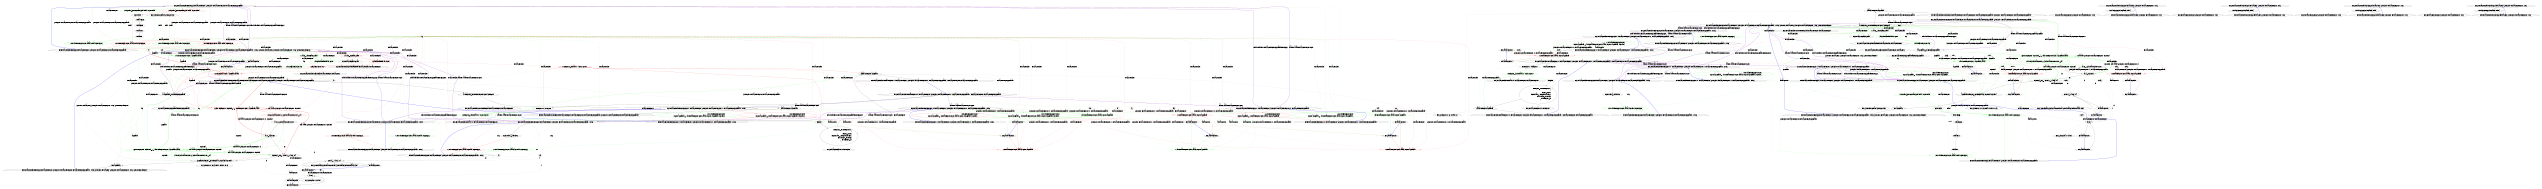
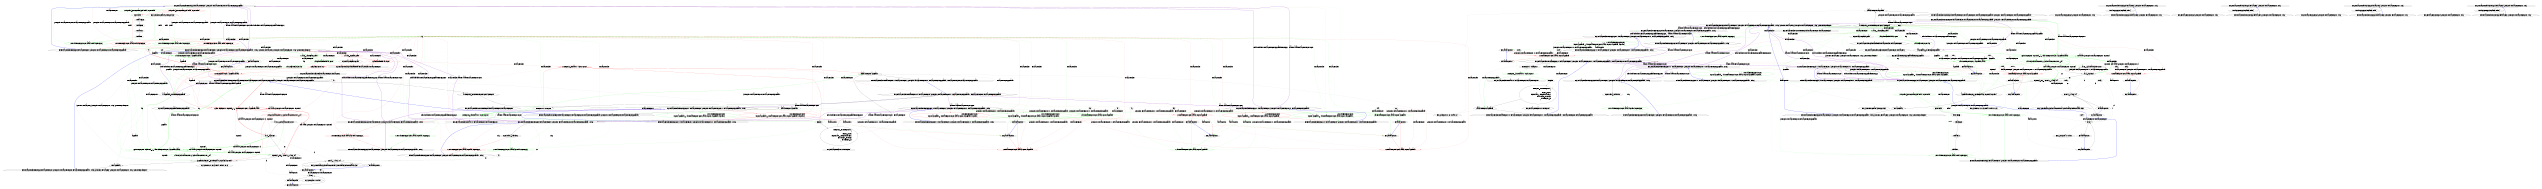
(389, 46) -> none
(282, 79) -> (286, 78)
(540, 155) -> none
